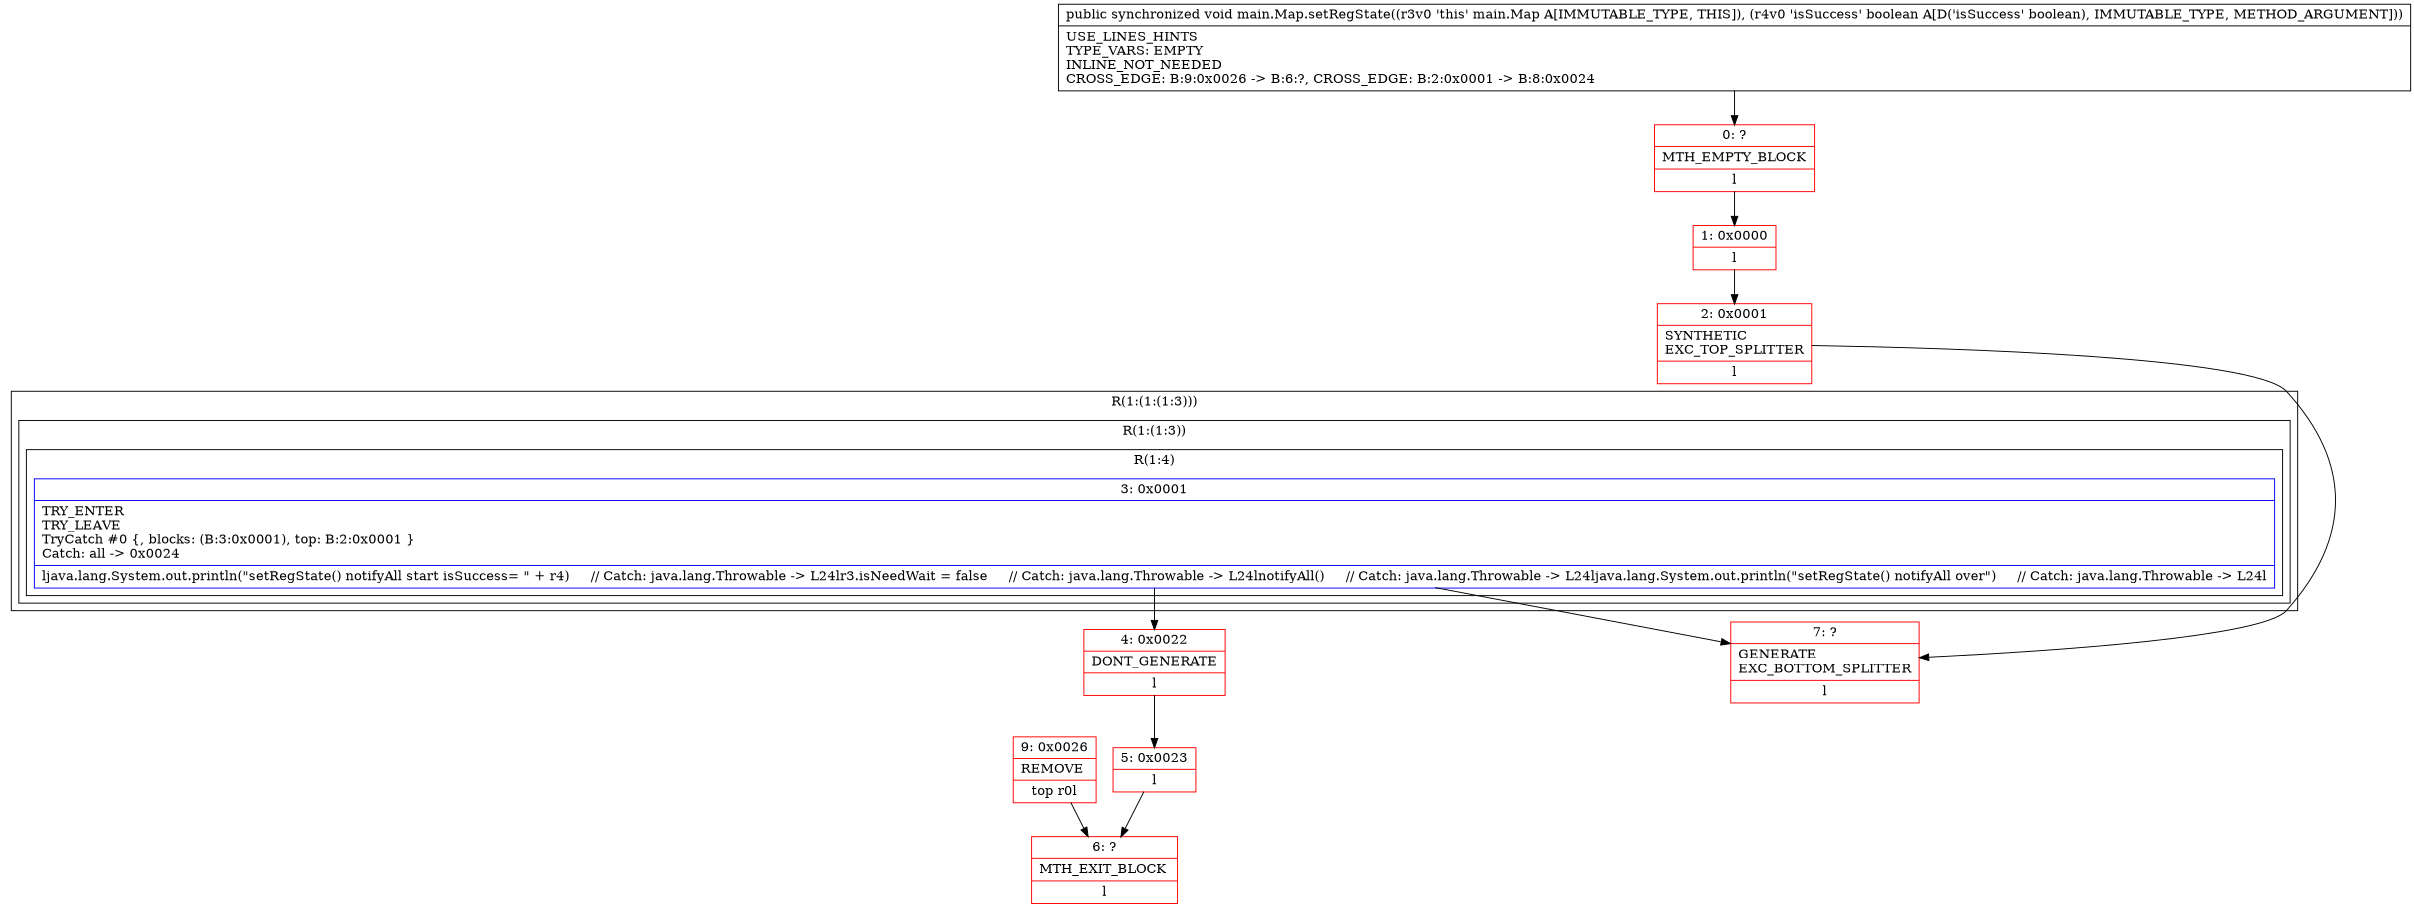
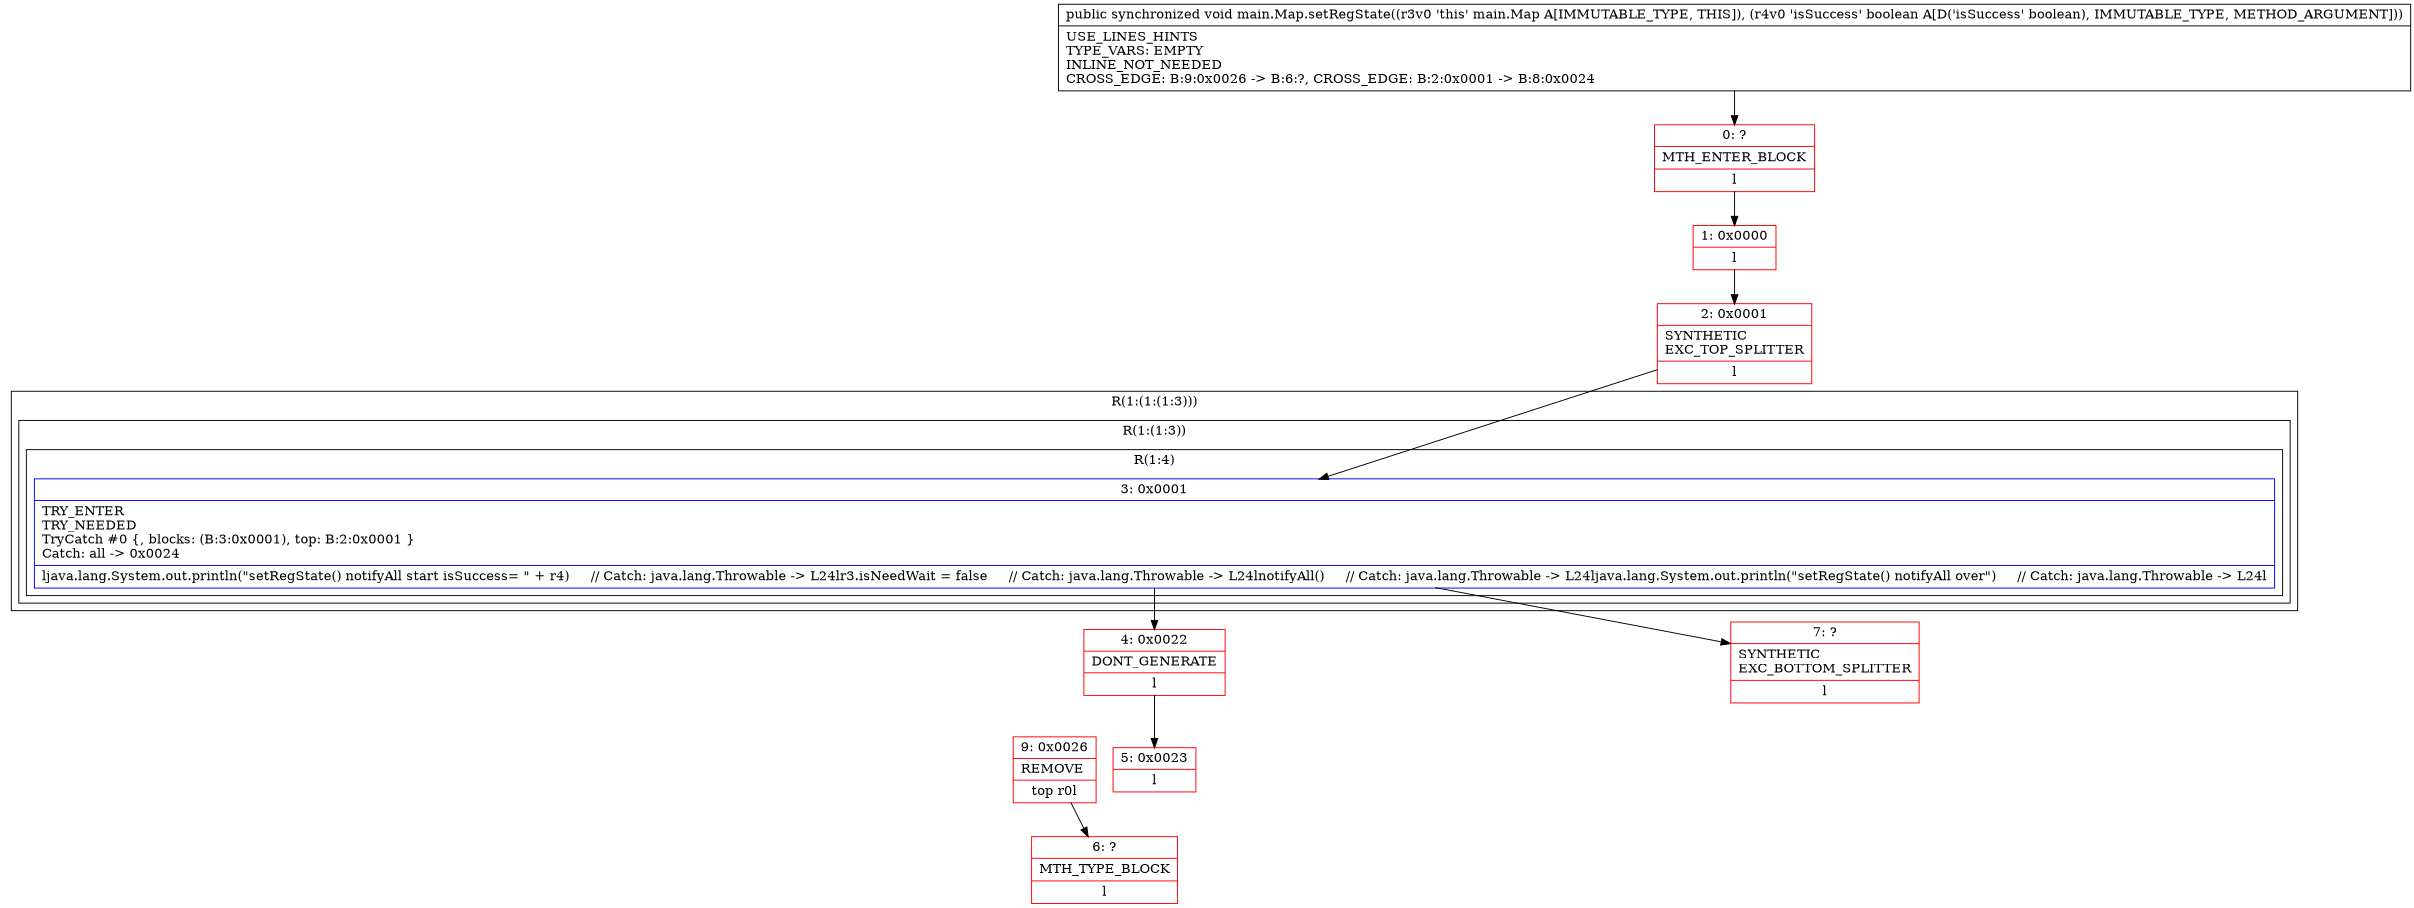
(1735, 157) -> (1735, 157)
(2323, 444) -> (1476, 428)
(82, 525) -> (89, 525)
(1778, 654) -> (1780, 654)
(1135, 810) -> none
(1103, 869) -> (1105, 869)
